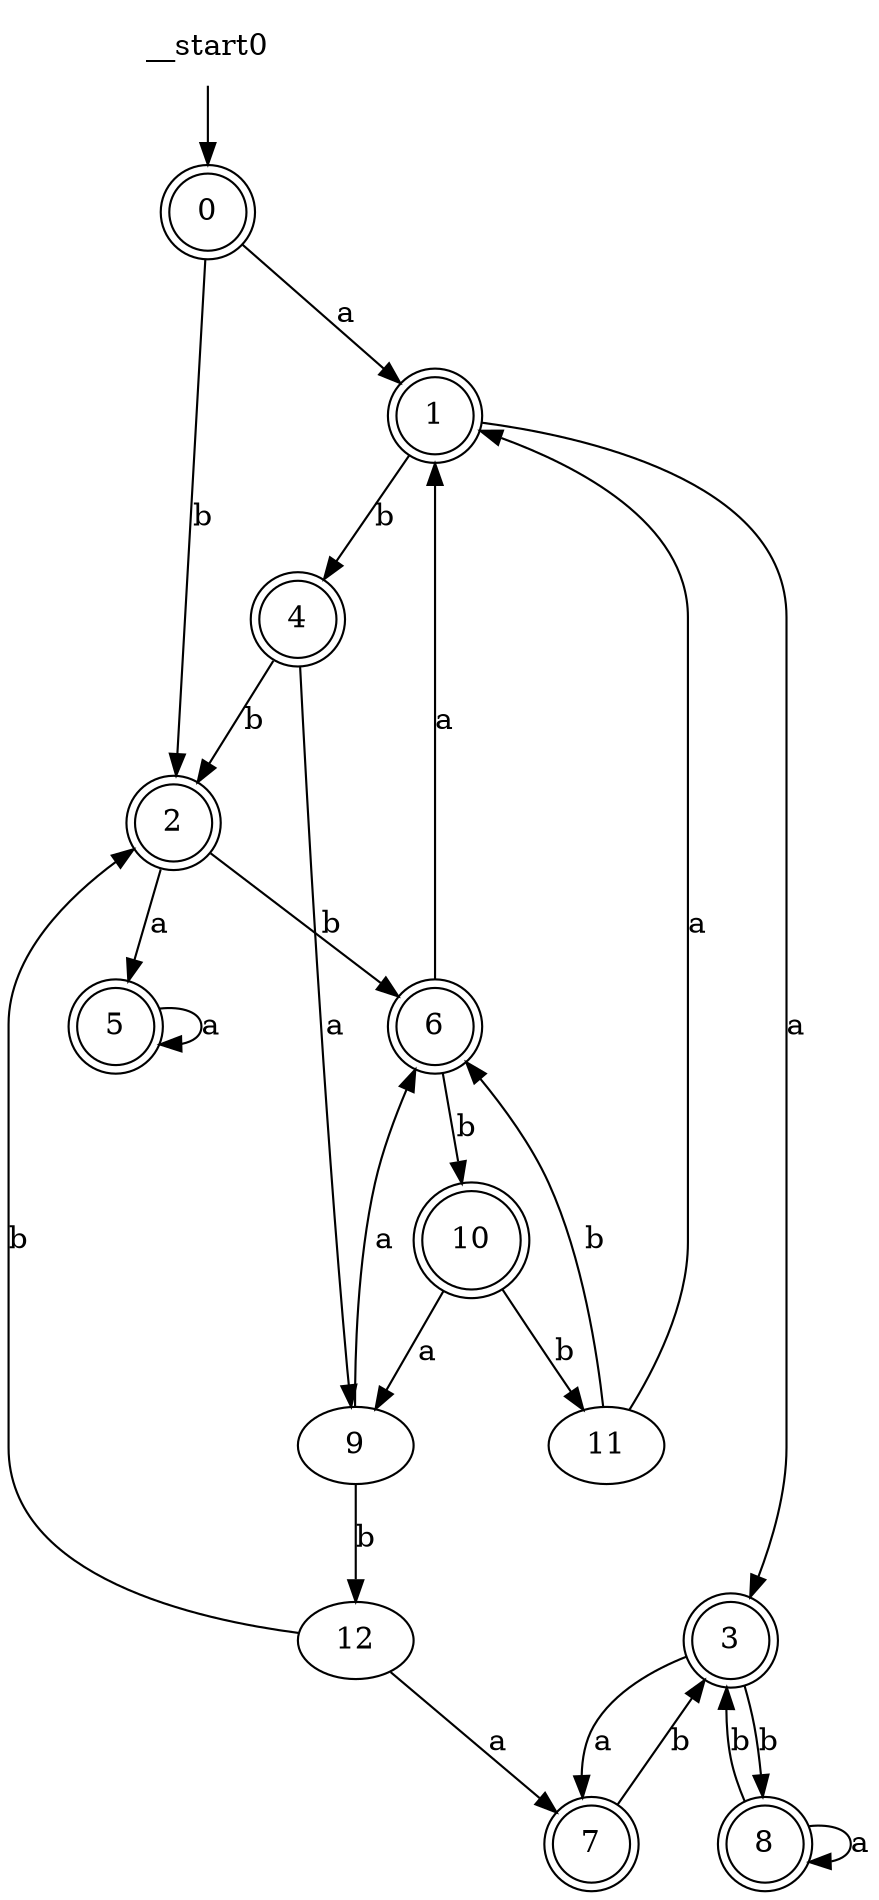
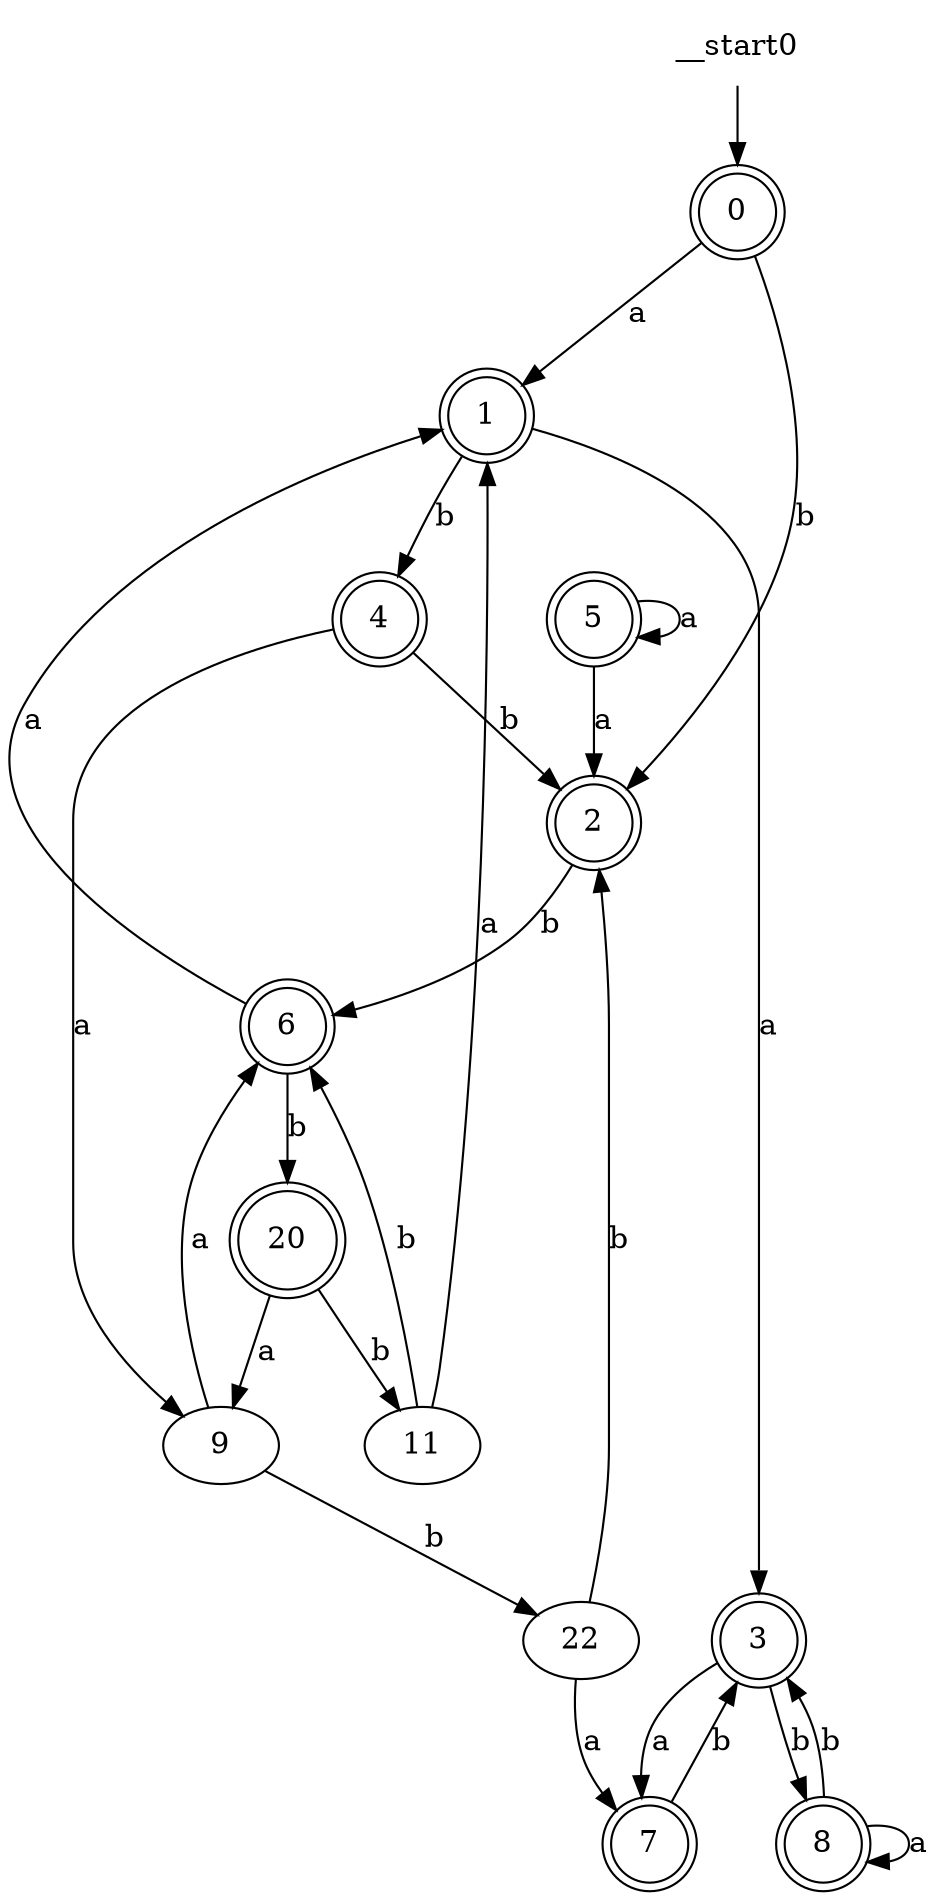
(148, 915) -> (594, 710)
(471, 1240) -> (287, 1240)
(356, 1641) -> (581, 1641)
